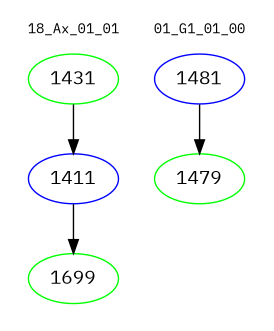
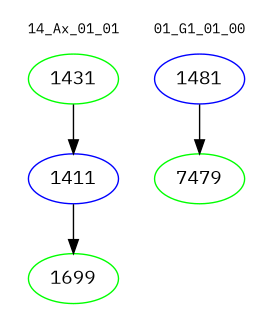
(74, 30) -> (74, 30)
(200, 179) -> (200, 179)
